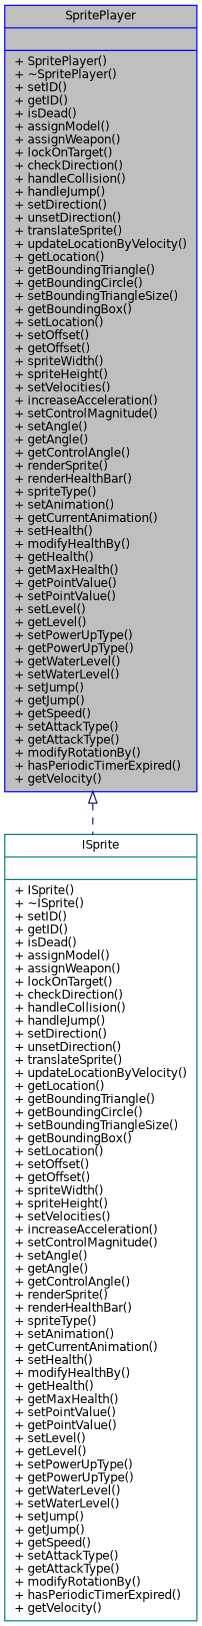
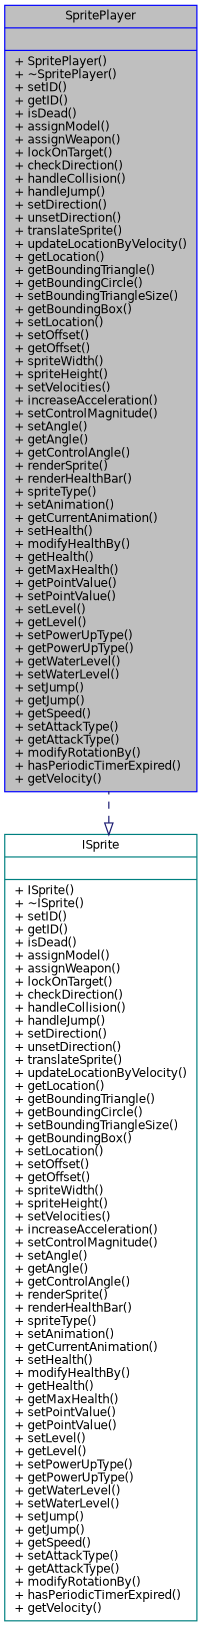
(93, 819) -> (109, 807)
